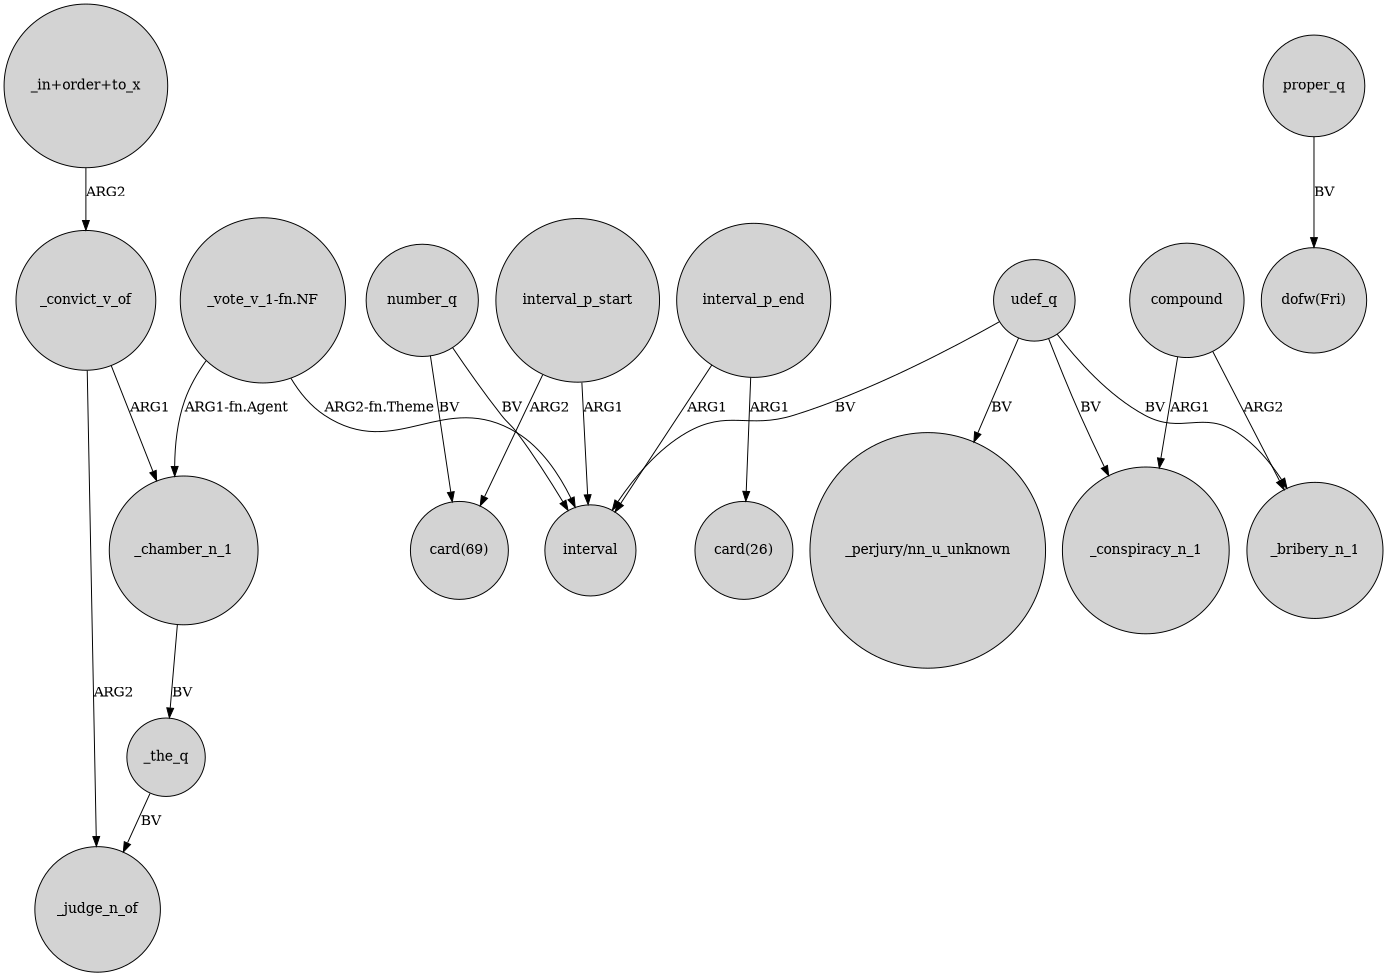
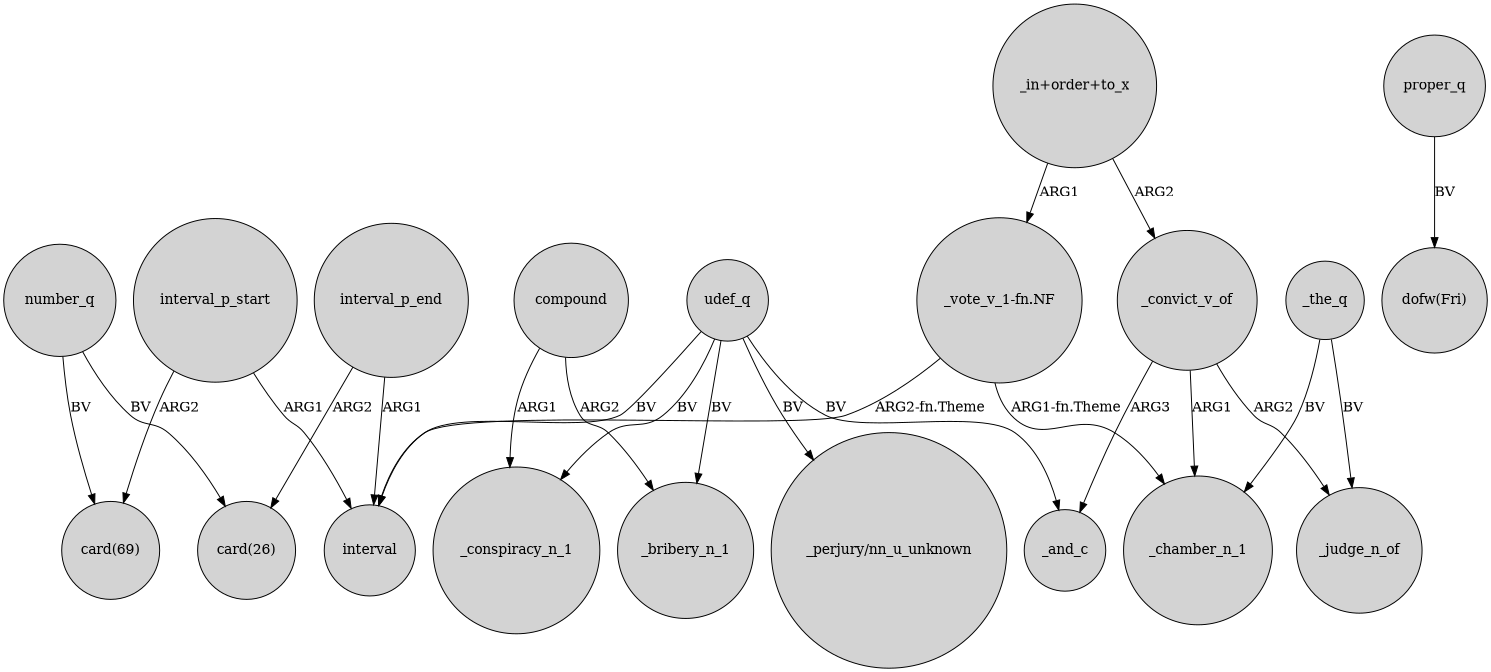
none -> (1039, 188)
(236, 408) -> (1066, 408)
(770, 408) -> (353, 408)
(506, 420) -> (156, 426)
none -> (1065, 550)
(174, 666) -> (1297, 417)
